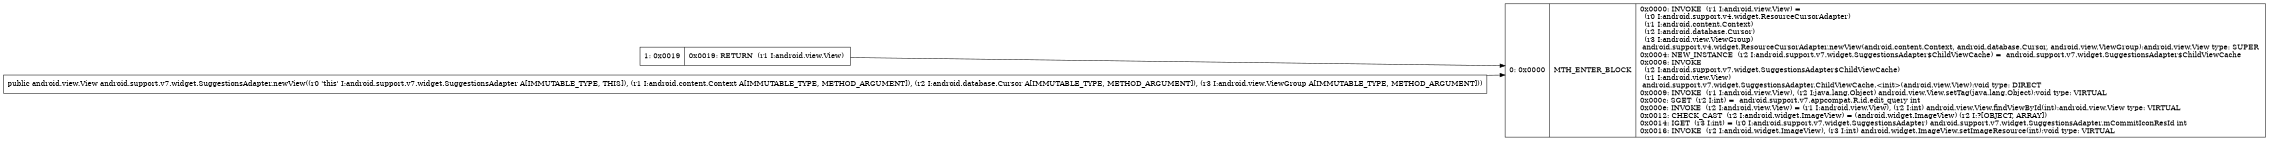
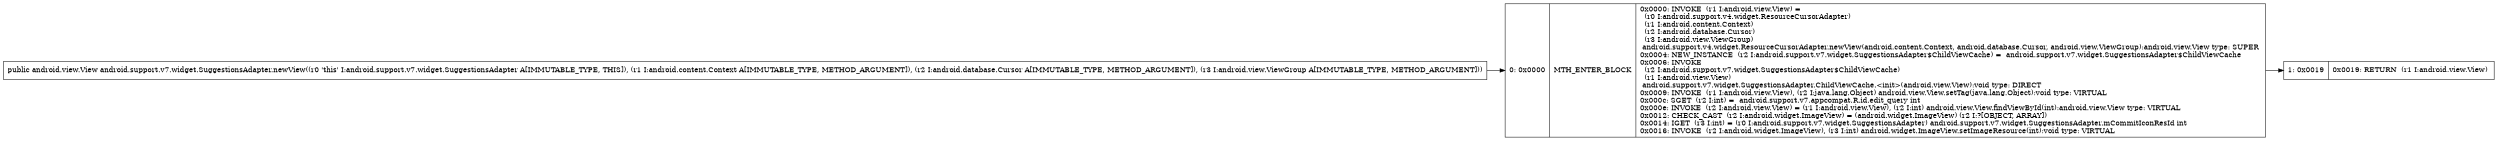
(1175, 62) -> (2272, 70)
